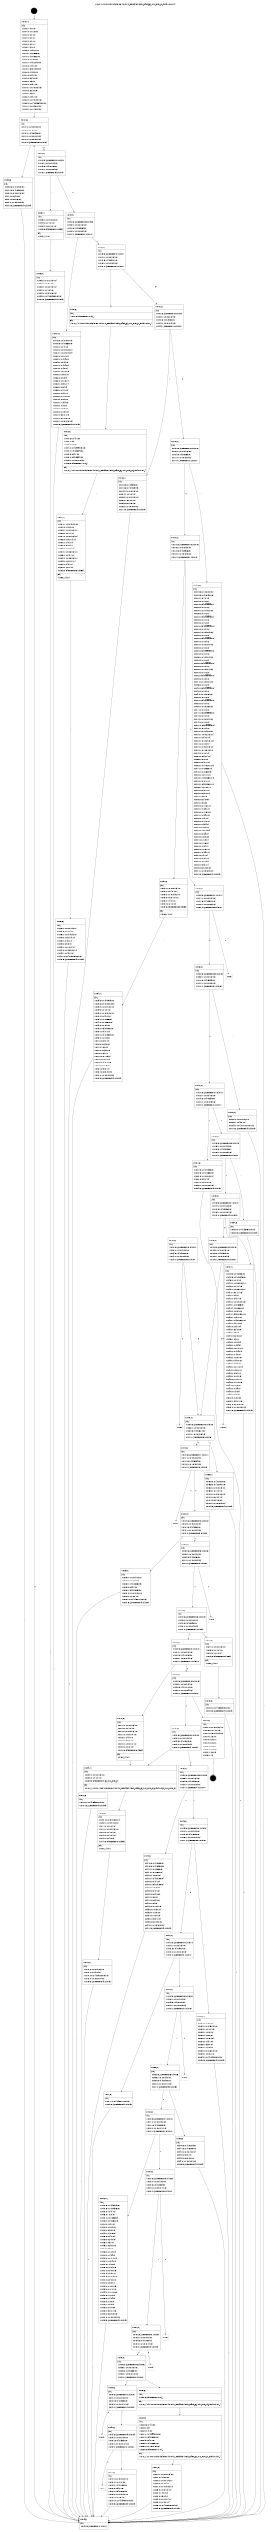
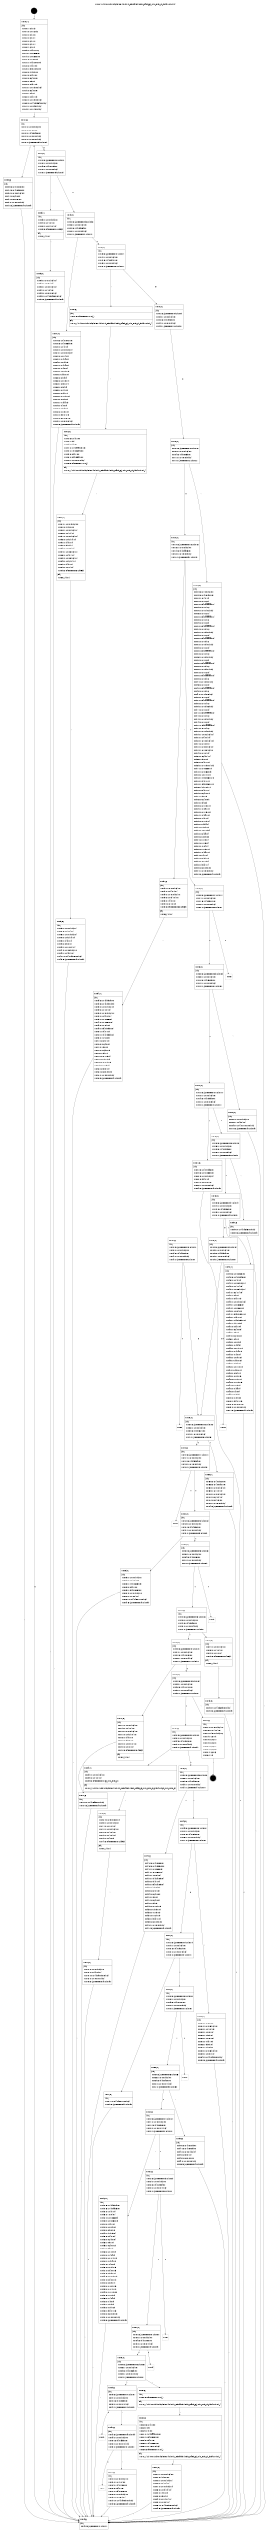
(132, 494) -> none
(130, 1762) -> (87, 1760)
